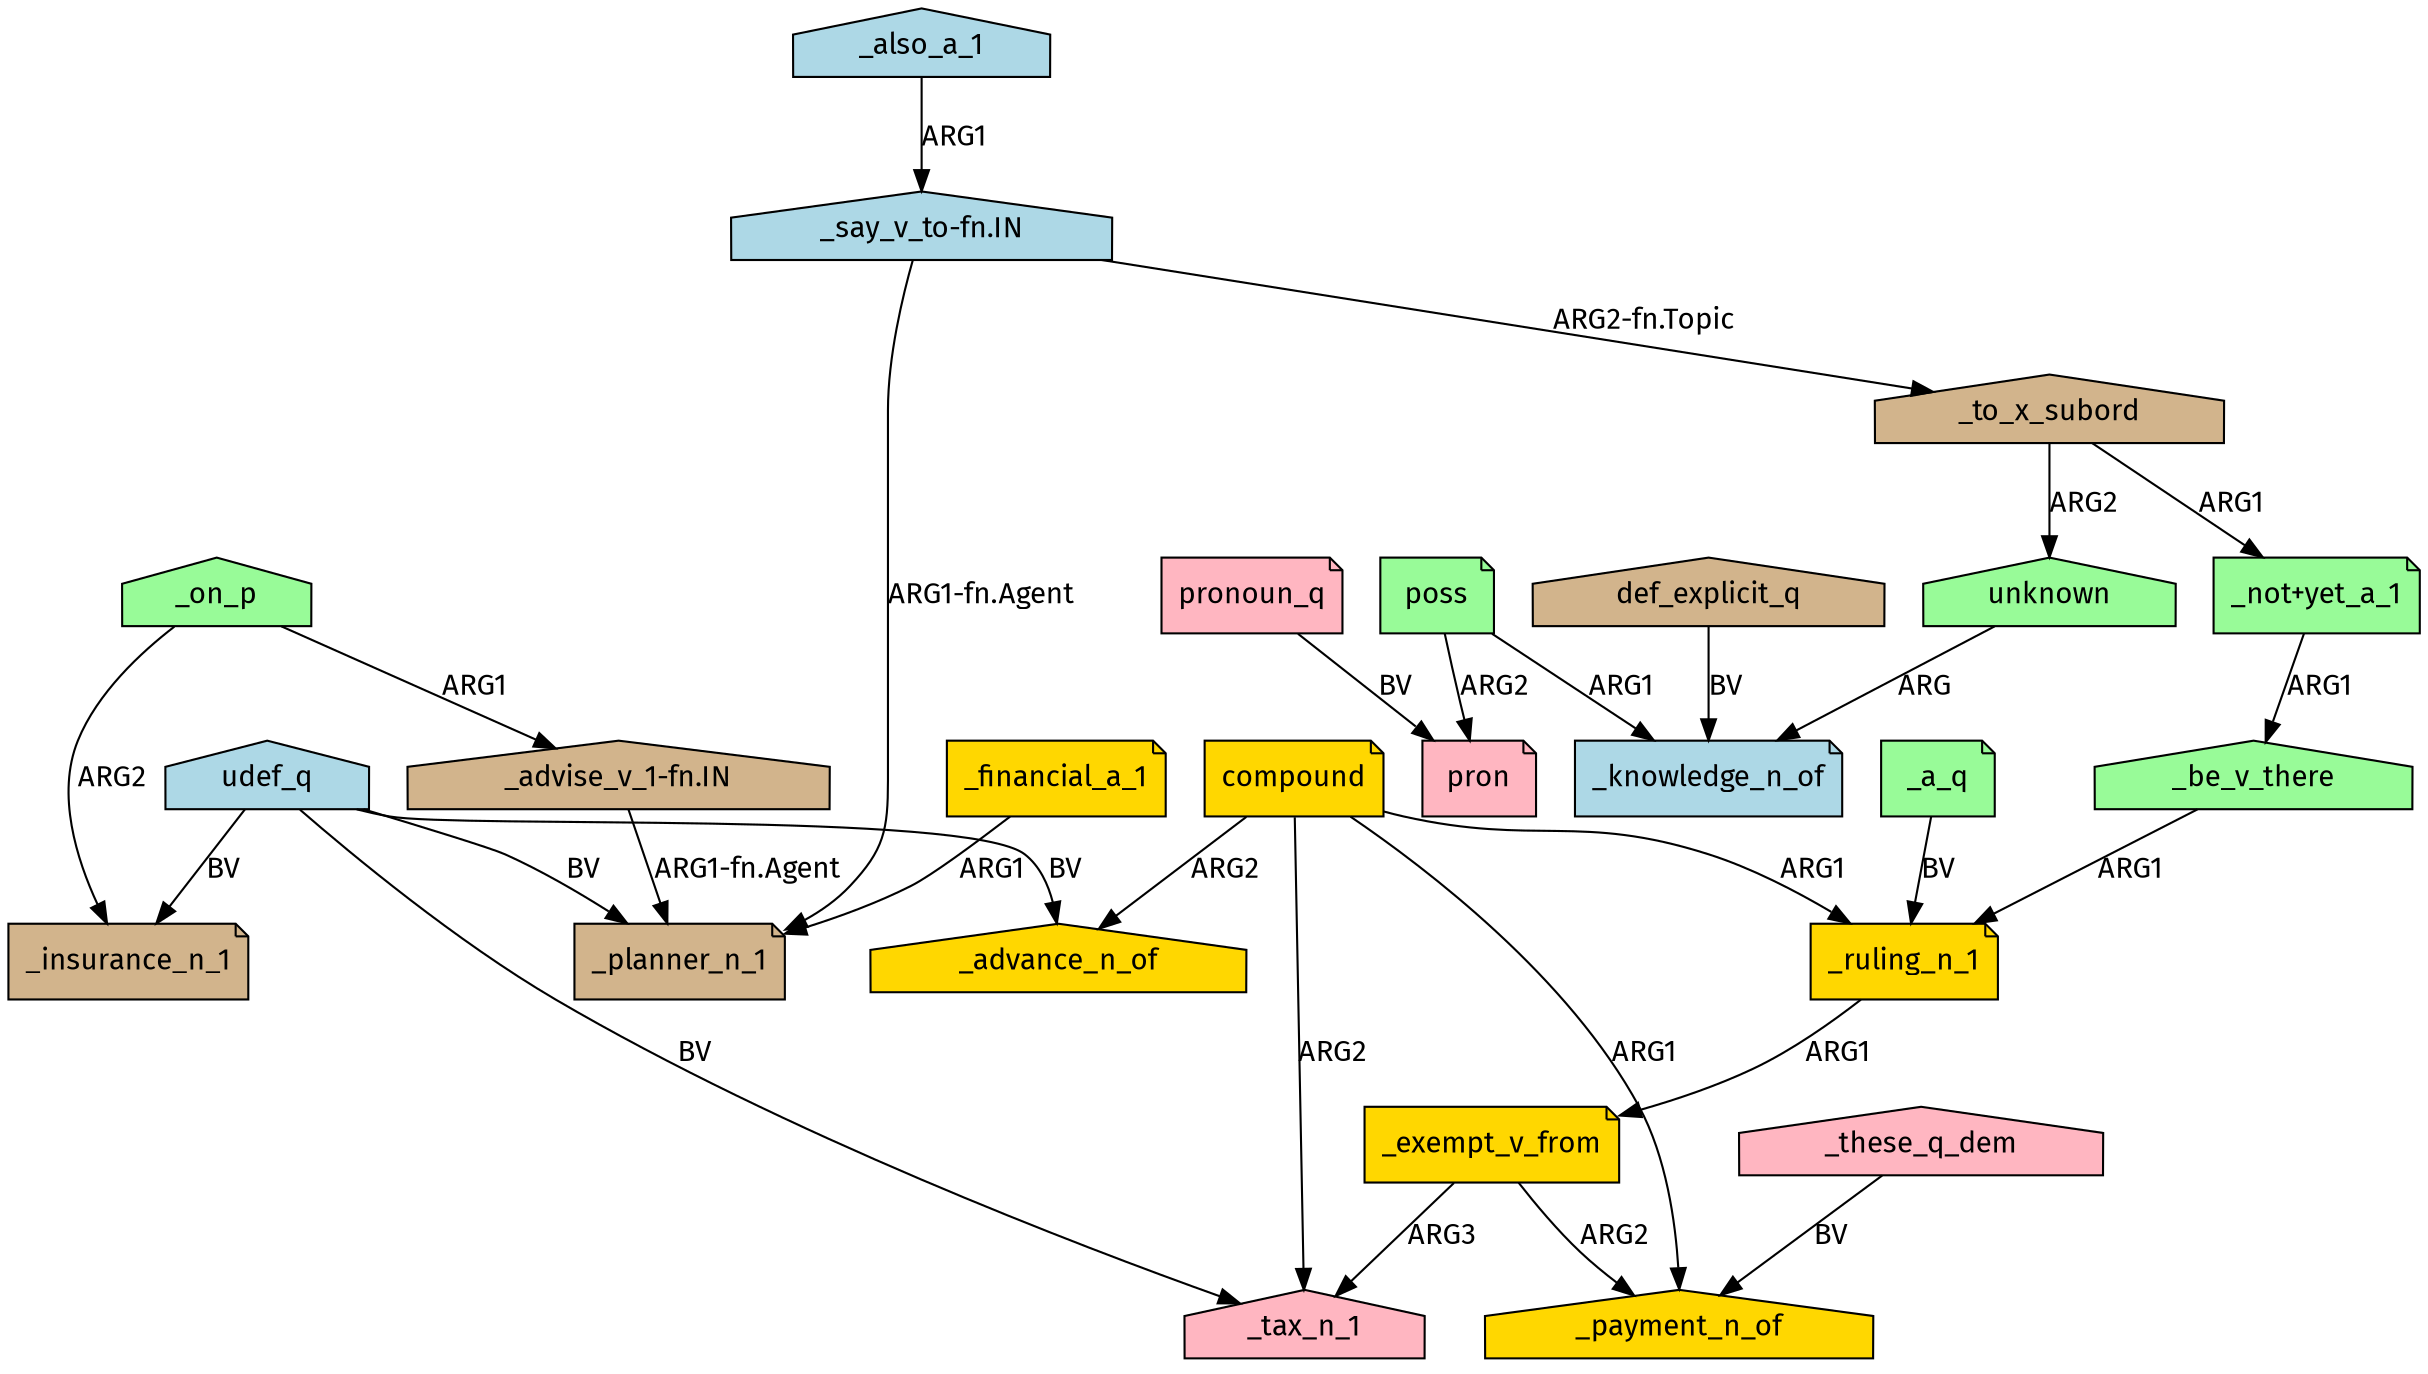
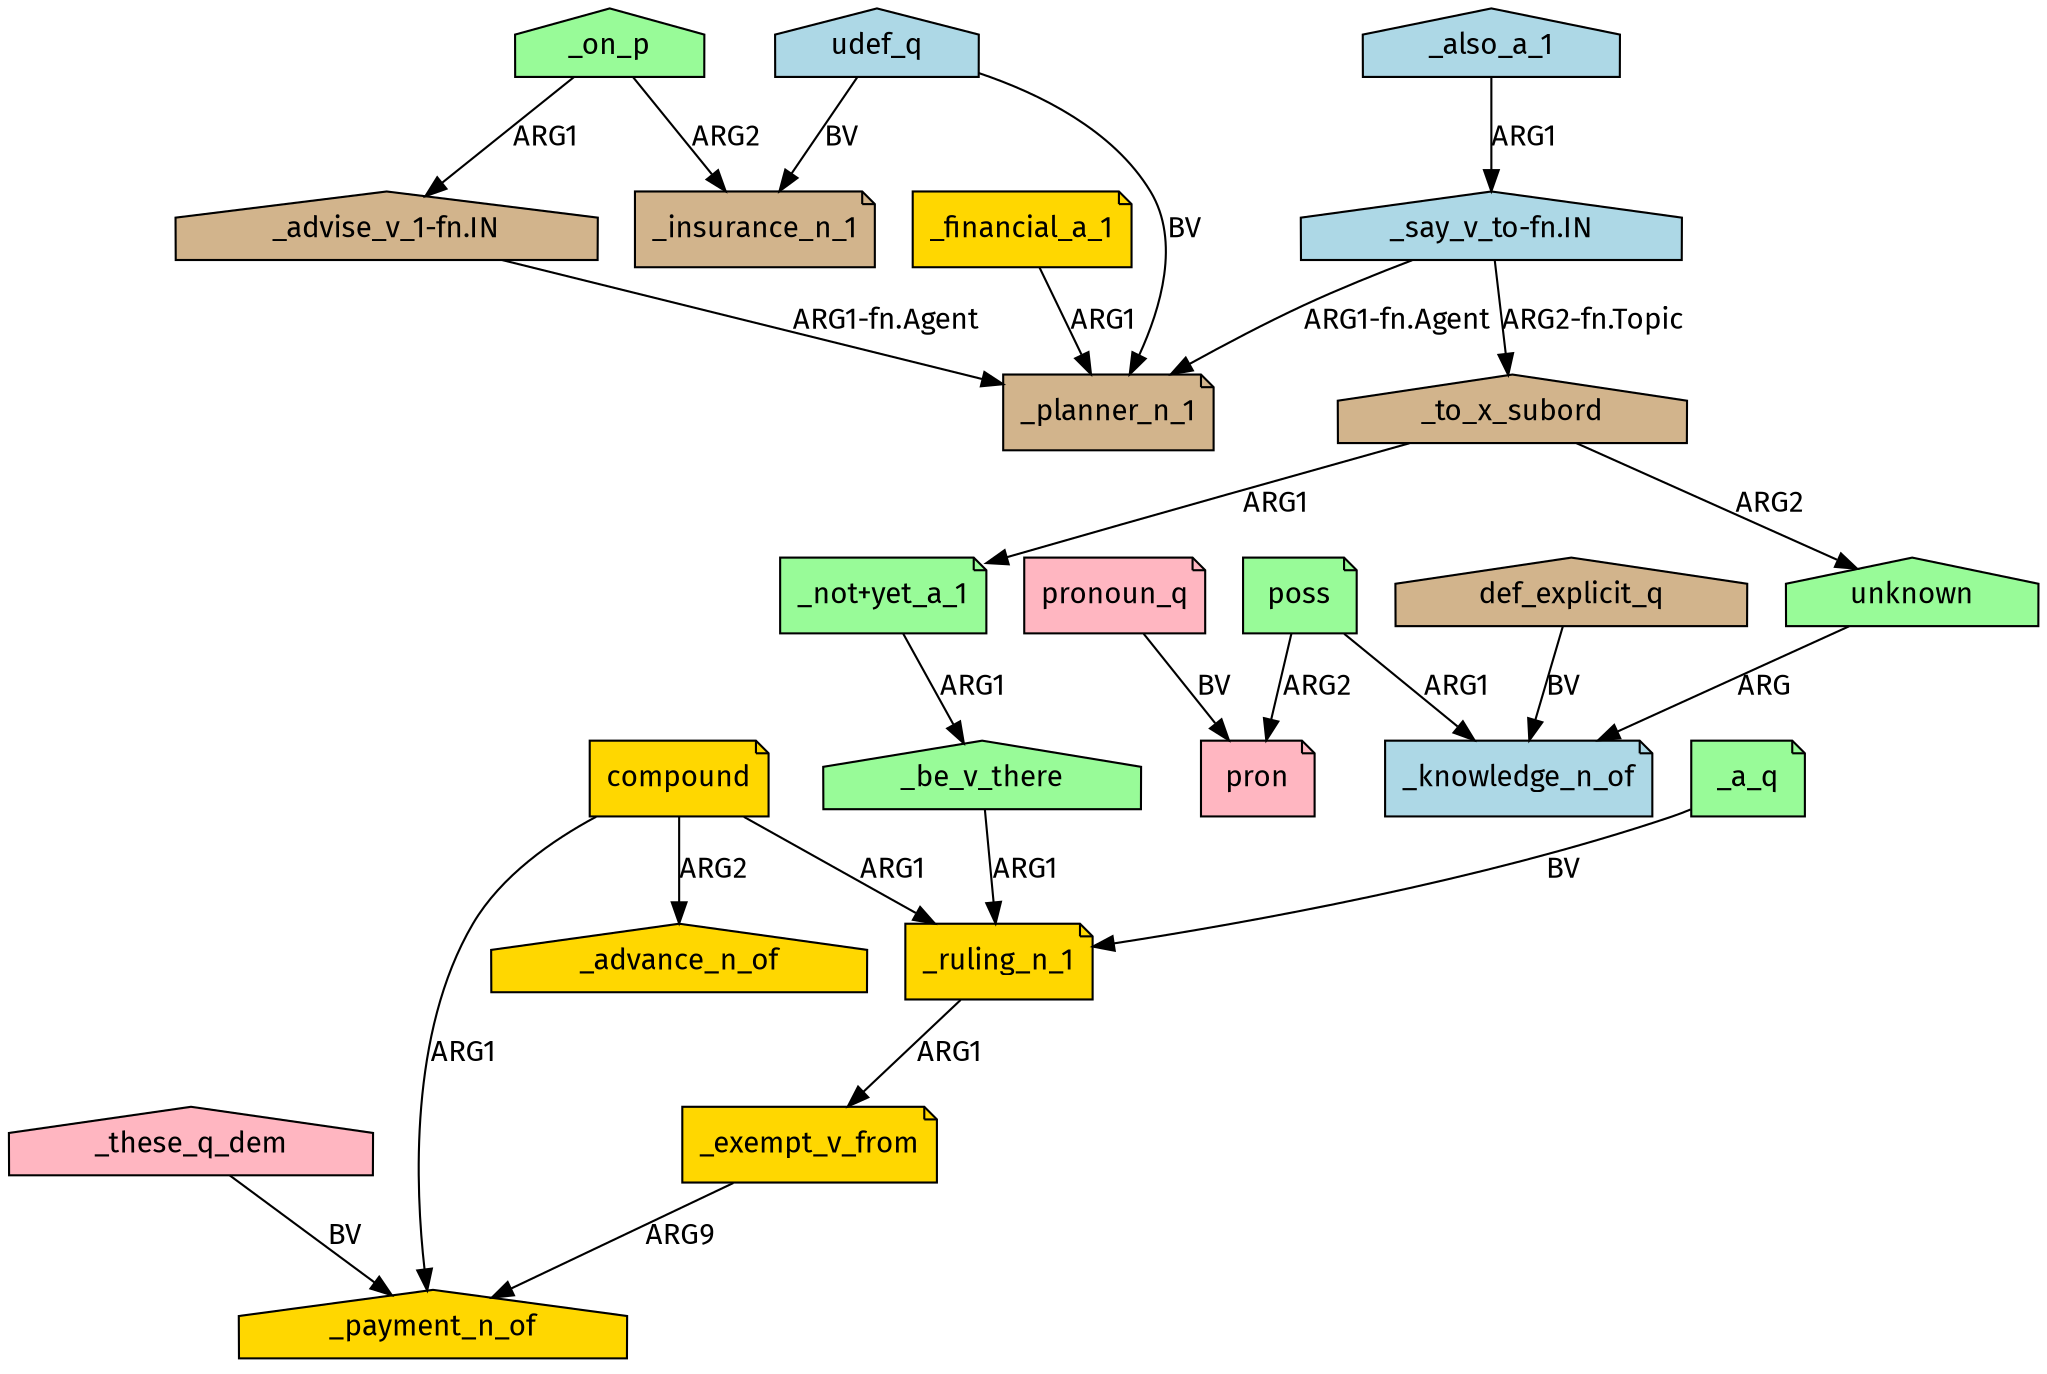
(720, 824) -> none
(1615, 1236) -> (681, 1236)
(1305, 1328) -> none
